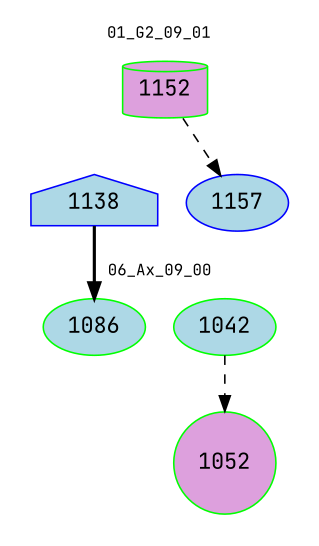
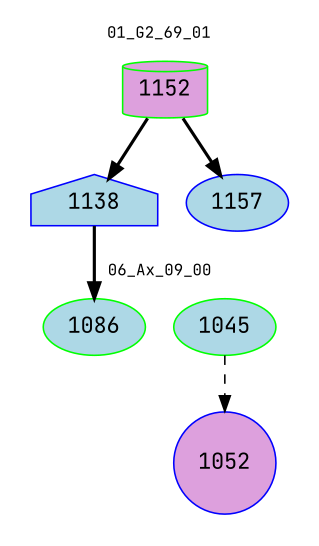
(160, 34) -> (160, 34)
(197, 140) -> (197, 140)
none -> (132, 142)
(225, 327) -> (225, 327)
(225, 463) -> (225, 463)
